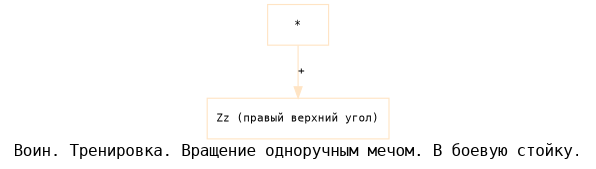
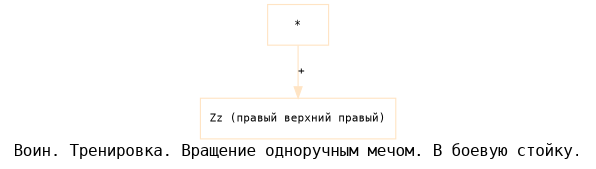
(298, 119) -> (298, 119)
